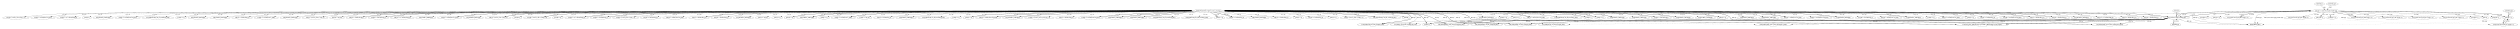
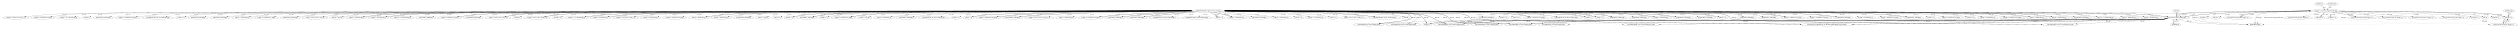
(1405, 25) -> (1403, 25)
